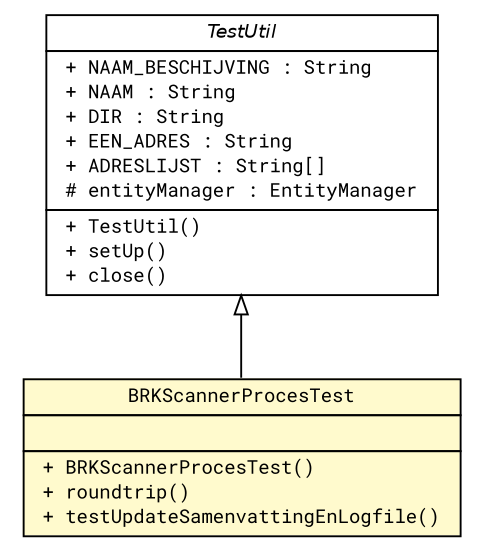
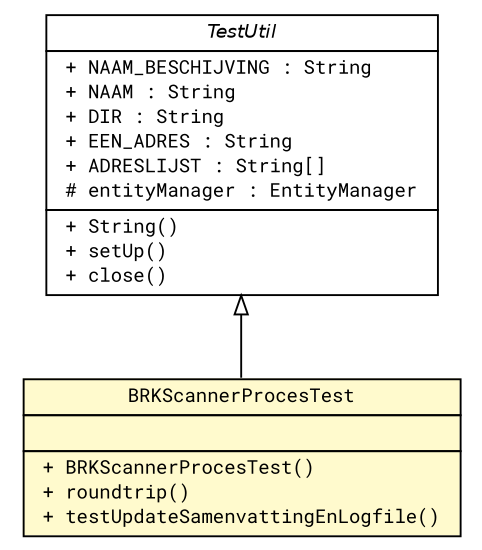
(134, 227) -> (123, 227)
